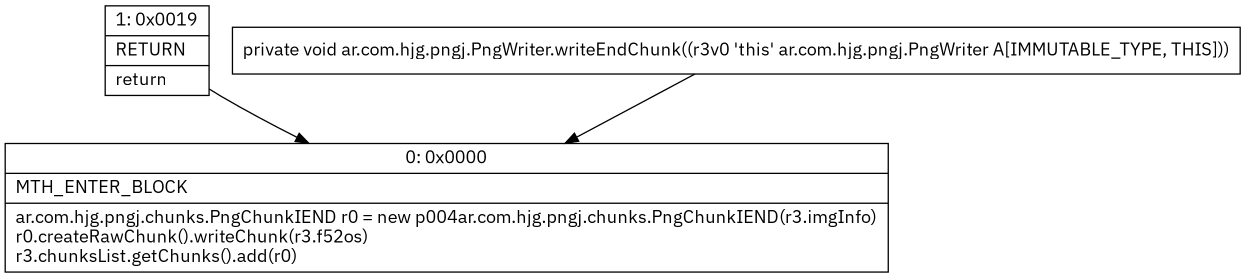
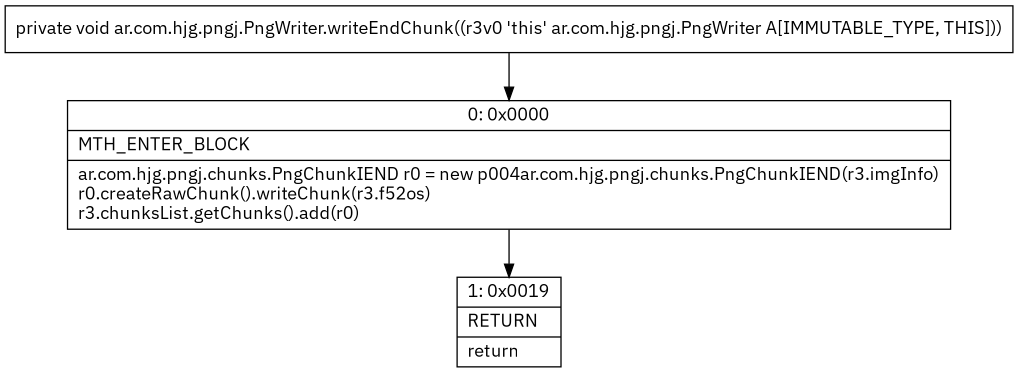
(253, 114) -> (509, 247)
